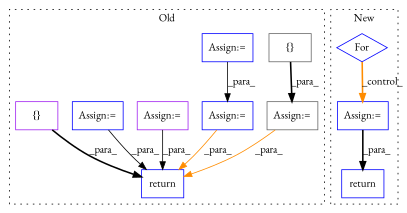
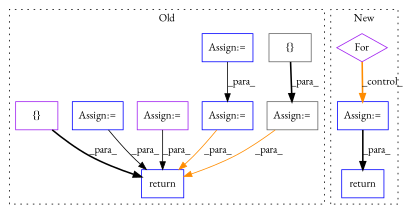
(362, 48) -> (362, 48)
